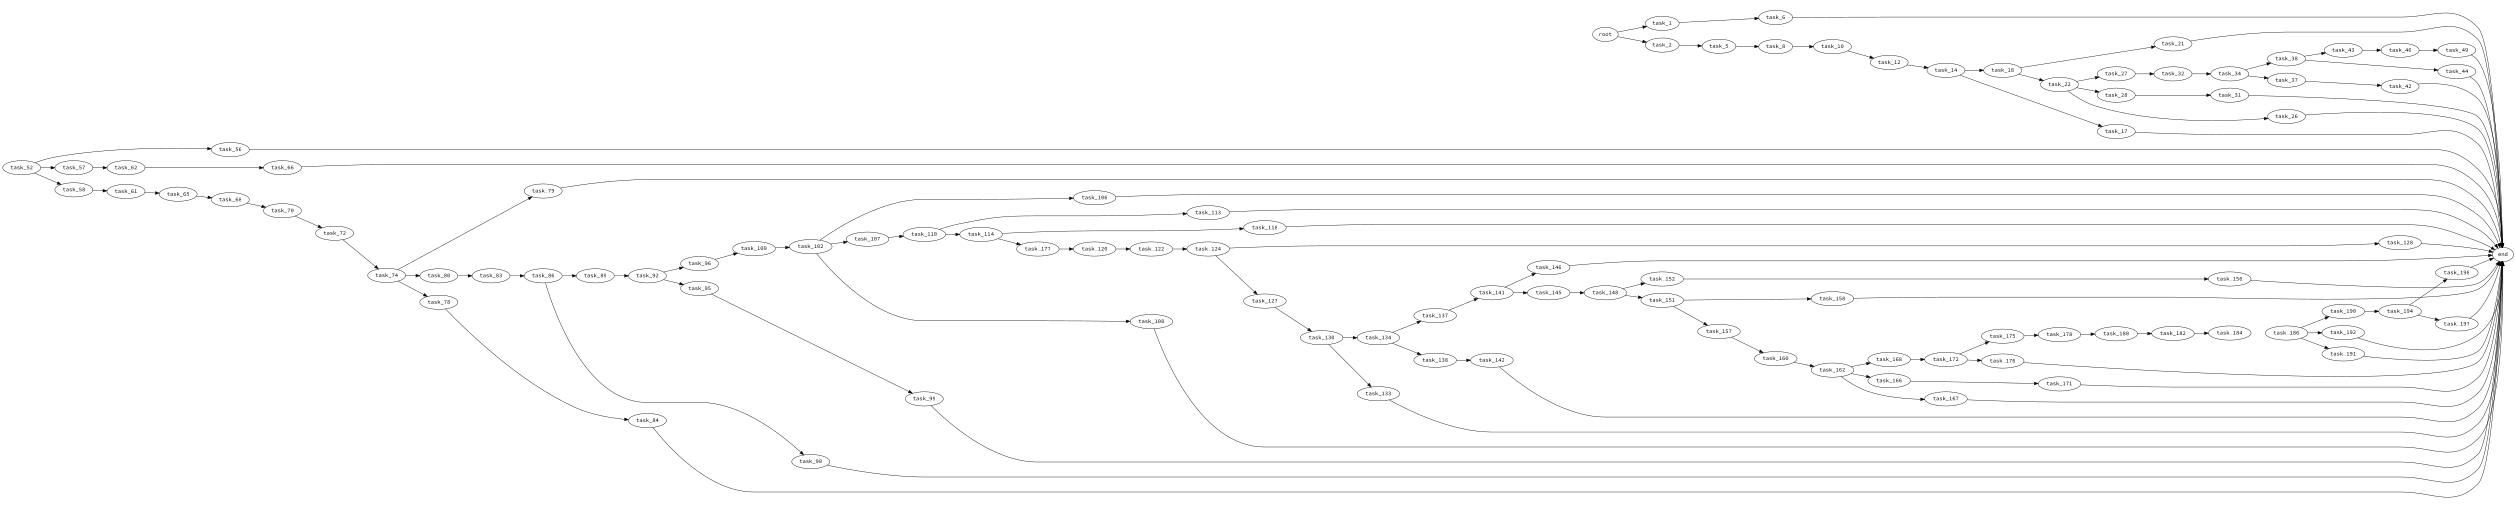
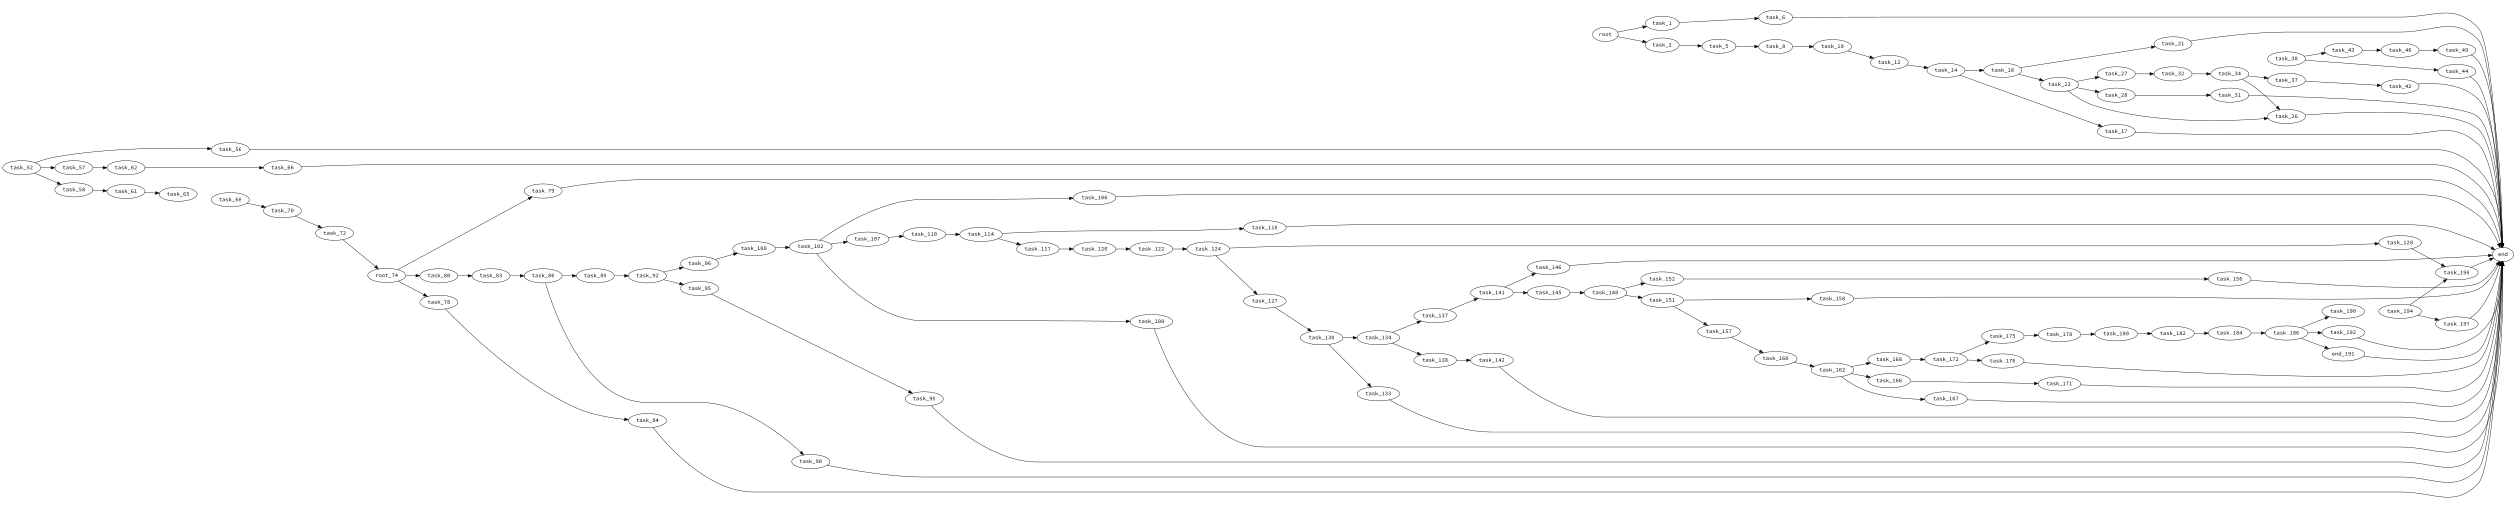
(2256, 67) -> (2261, 92)
(202, 197) -> none
(1208, 213) -> none
(2455, 246) -> (2426, 256)
(1038, 249) -> (1038, 249)
(387, 275) -> (387, 275)
(2370, 311) -> none
none -> (2256, 333)
(2343, 354) -> (2343, 354)
